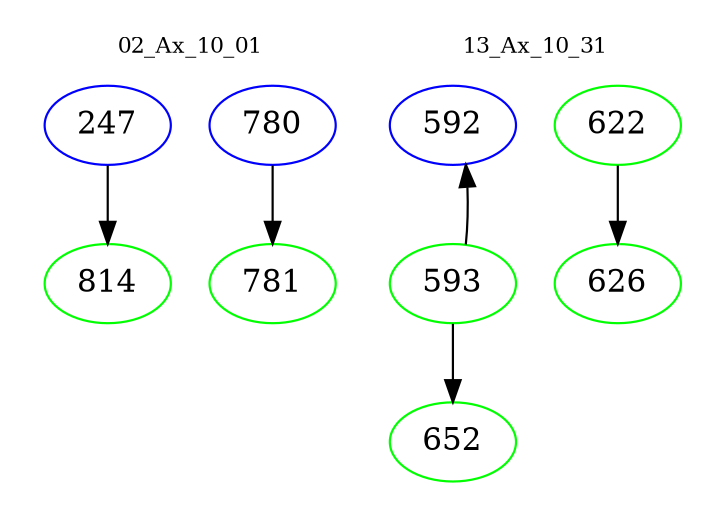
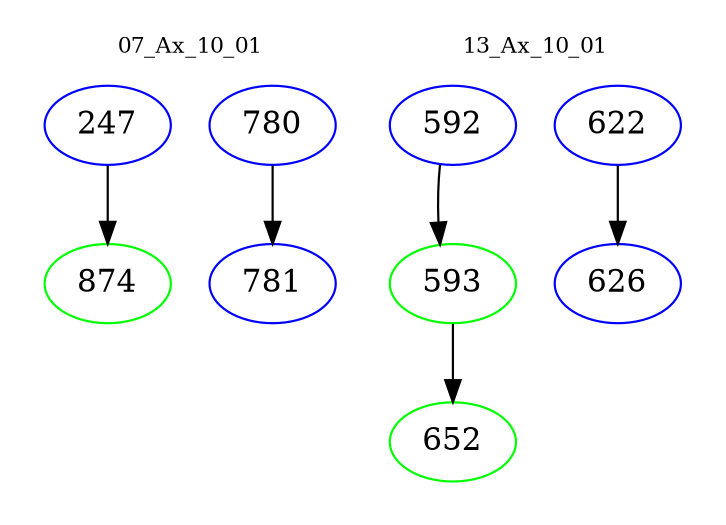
(190, 47) -> (190, 47)
(535, 47) -> (535, 47)
(618, 125) -> (618, 125)
(468, 216) -> (438, 193)
(108, 284) -> (108, 284)
(273, 284) -> (273, 284)
(618, 284) -> (618, 284)
